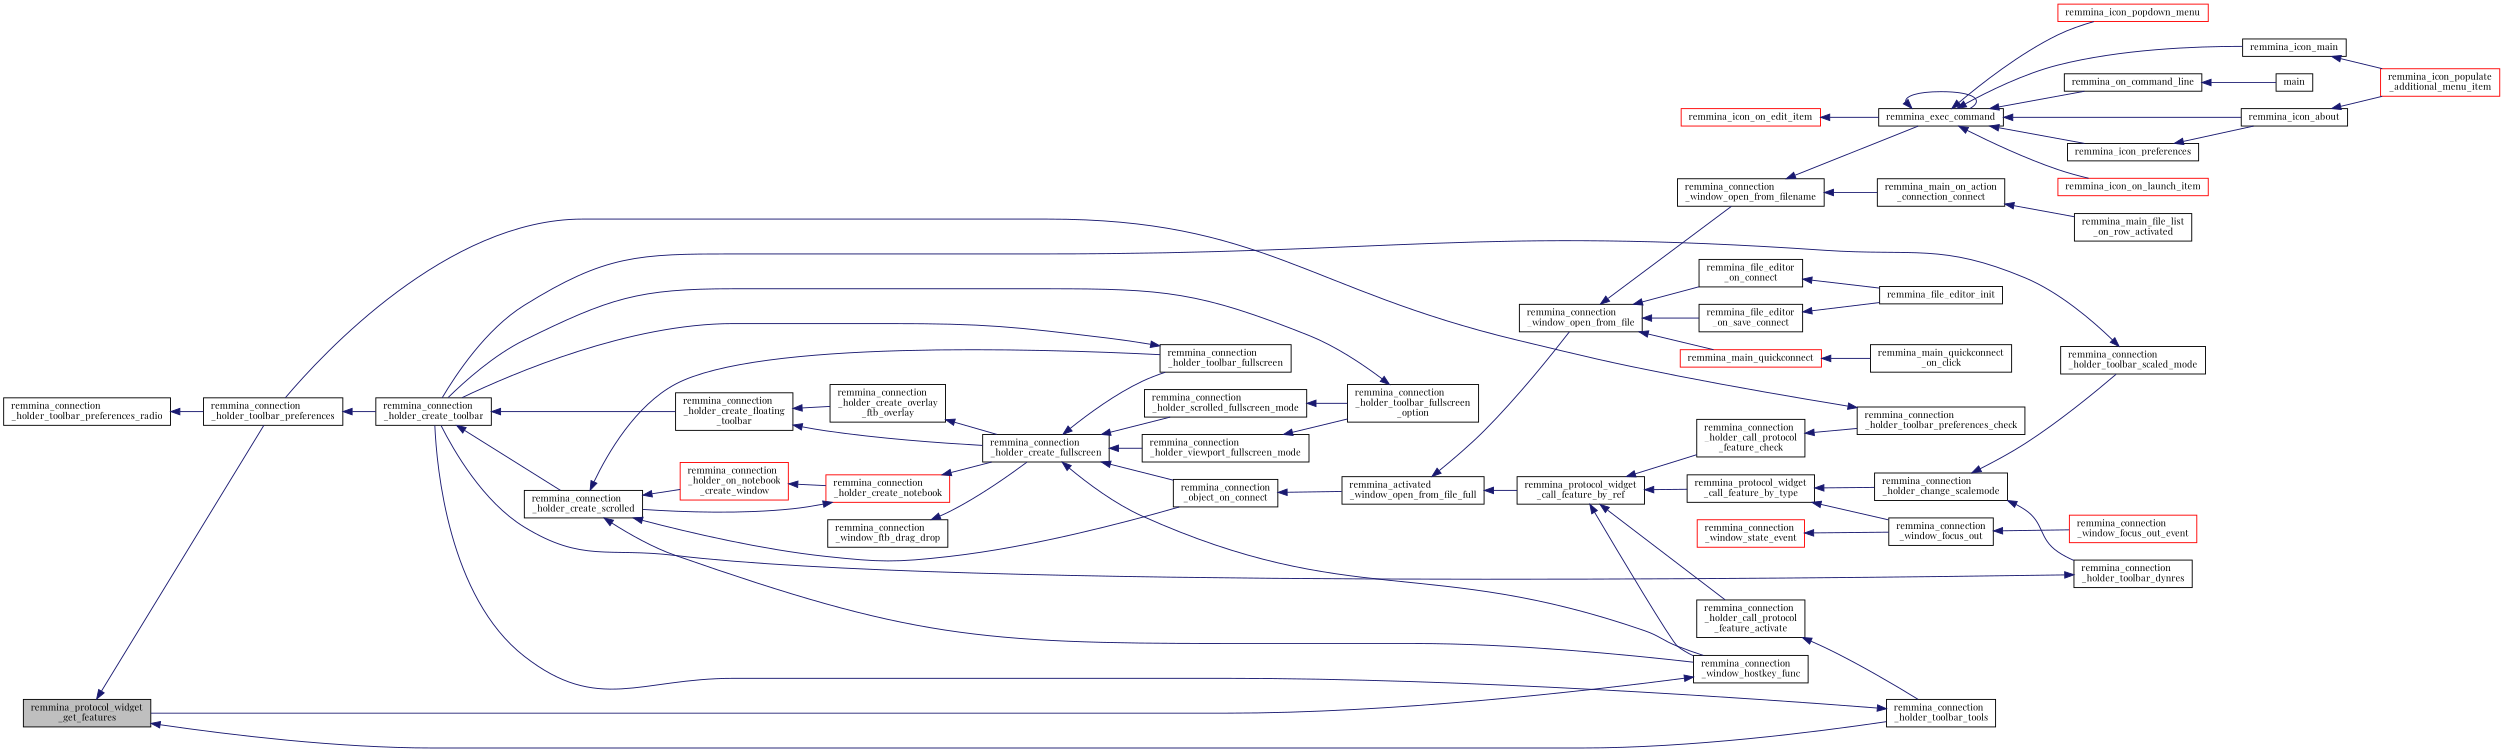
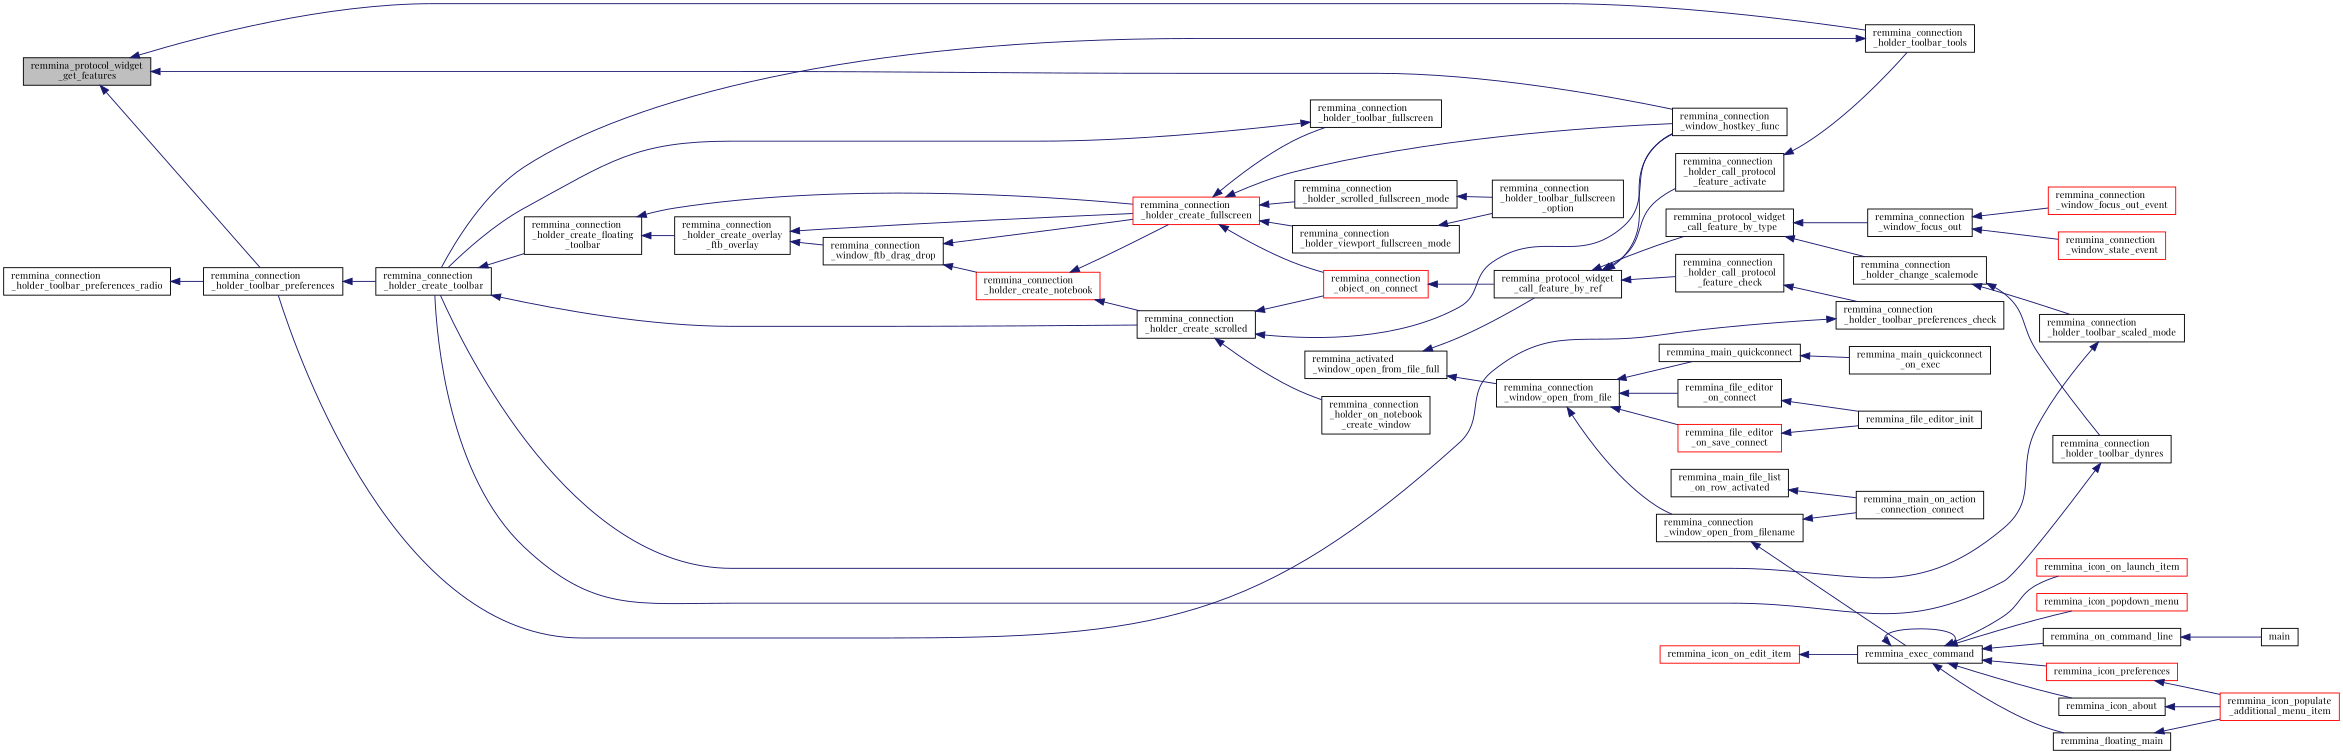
(2294, 48) -> (2112, 742)
(2218, 134) -> (2192, 689)
(2133, 152) -> (2112, 672)
(2044, 211) -> (1827, 494)
none -> (811, 244)
(910, 289) -> none
(1751, 318) -> (1730, 438)
(851, 353) -> none
(1751, 358) -> (1730, 353)
(1941, 358) -> (1920, 360)
(1046, 448) -> (1196, 211)
(734, 481) -> (1376, 415)
(812, 485) -> (965, 269)
(1315, 492) -> (1466, 284)
(1226, 493) -> (1376, 284)
(1851, 533) -> (2020, 235)
(918, 713) -> (918, 72)
